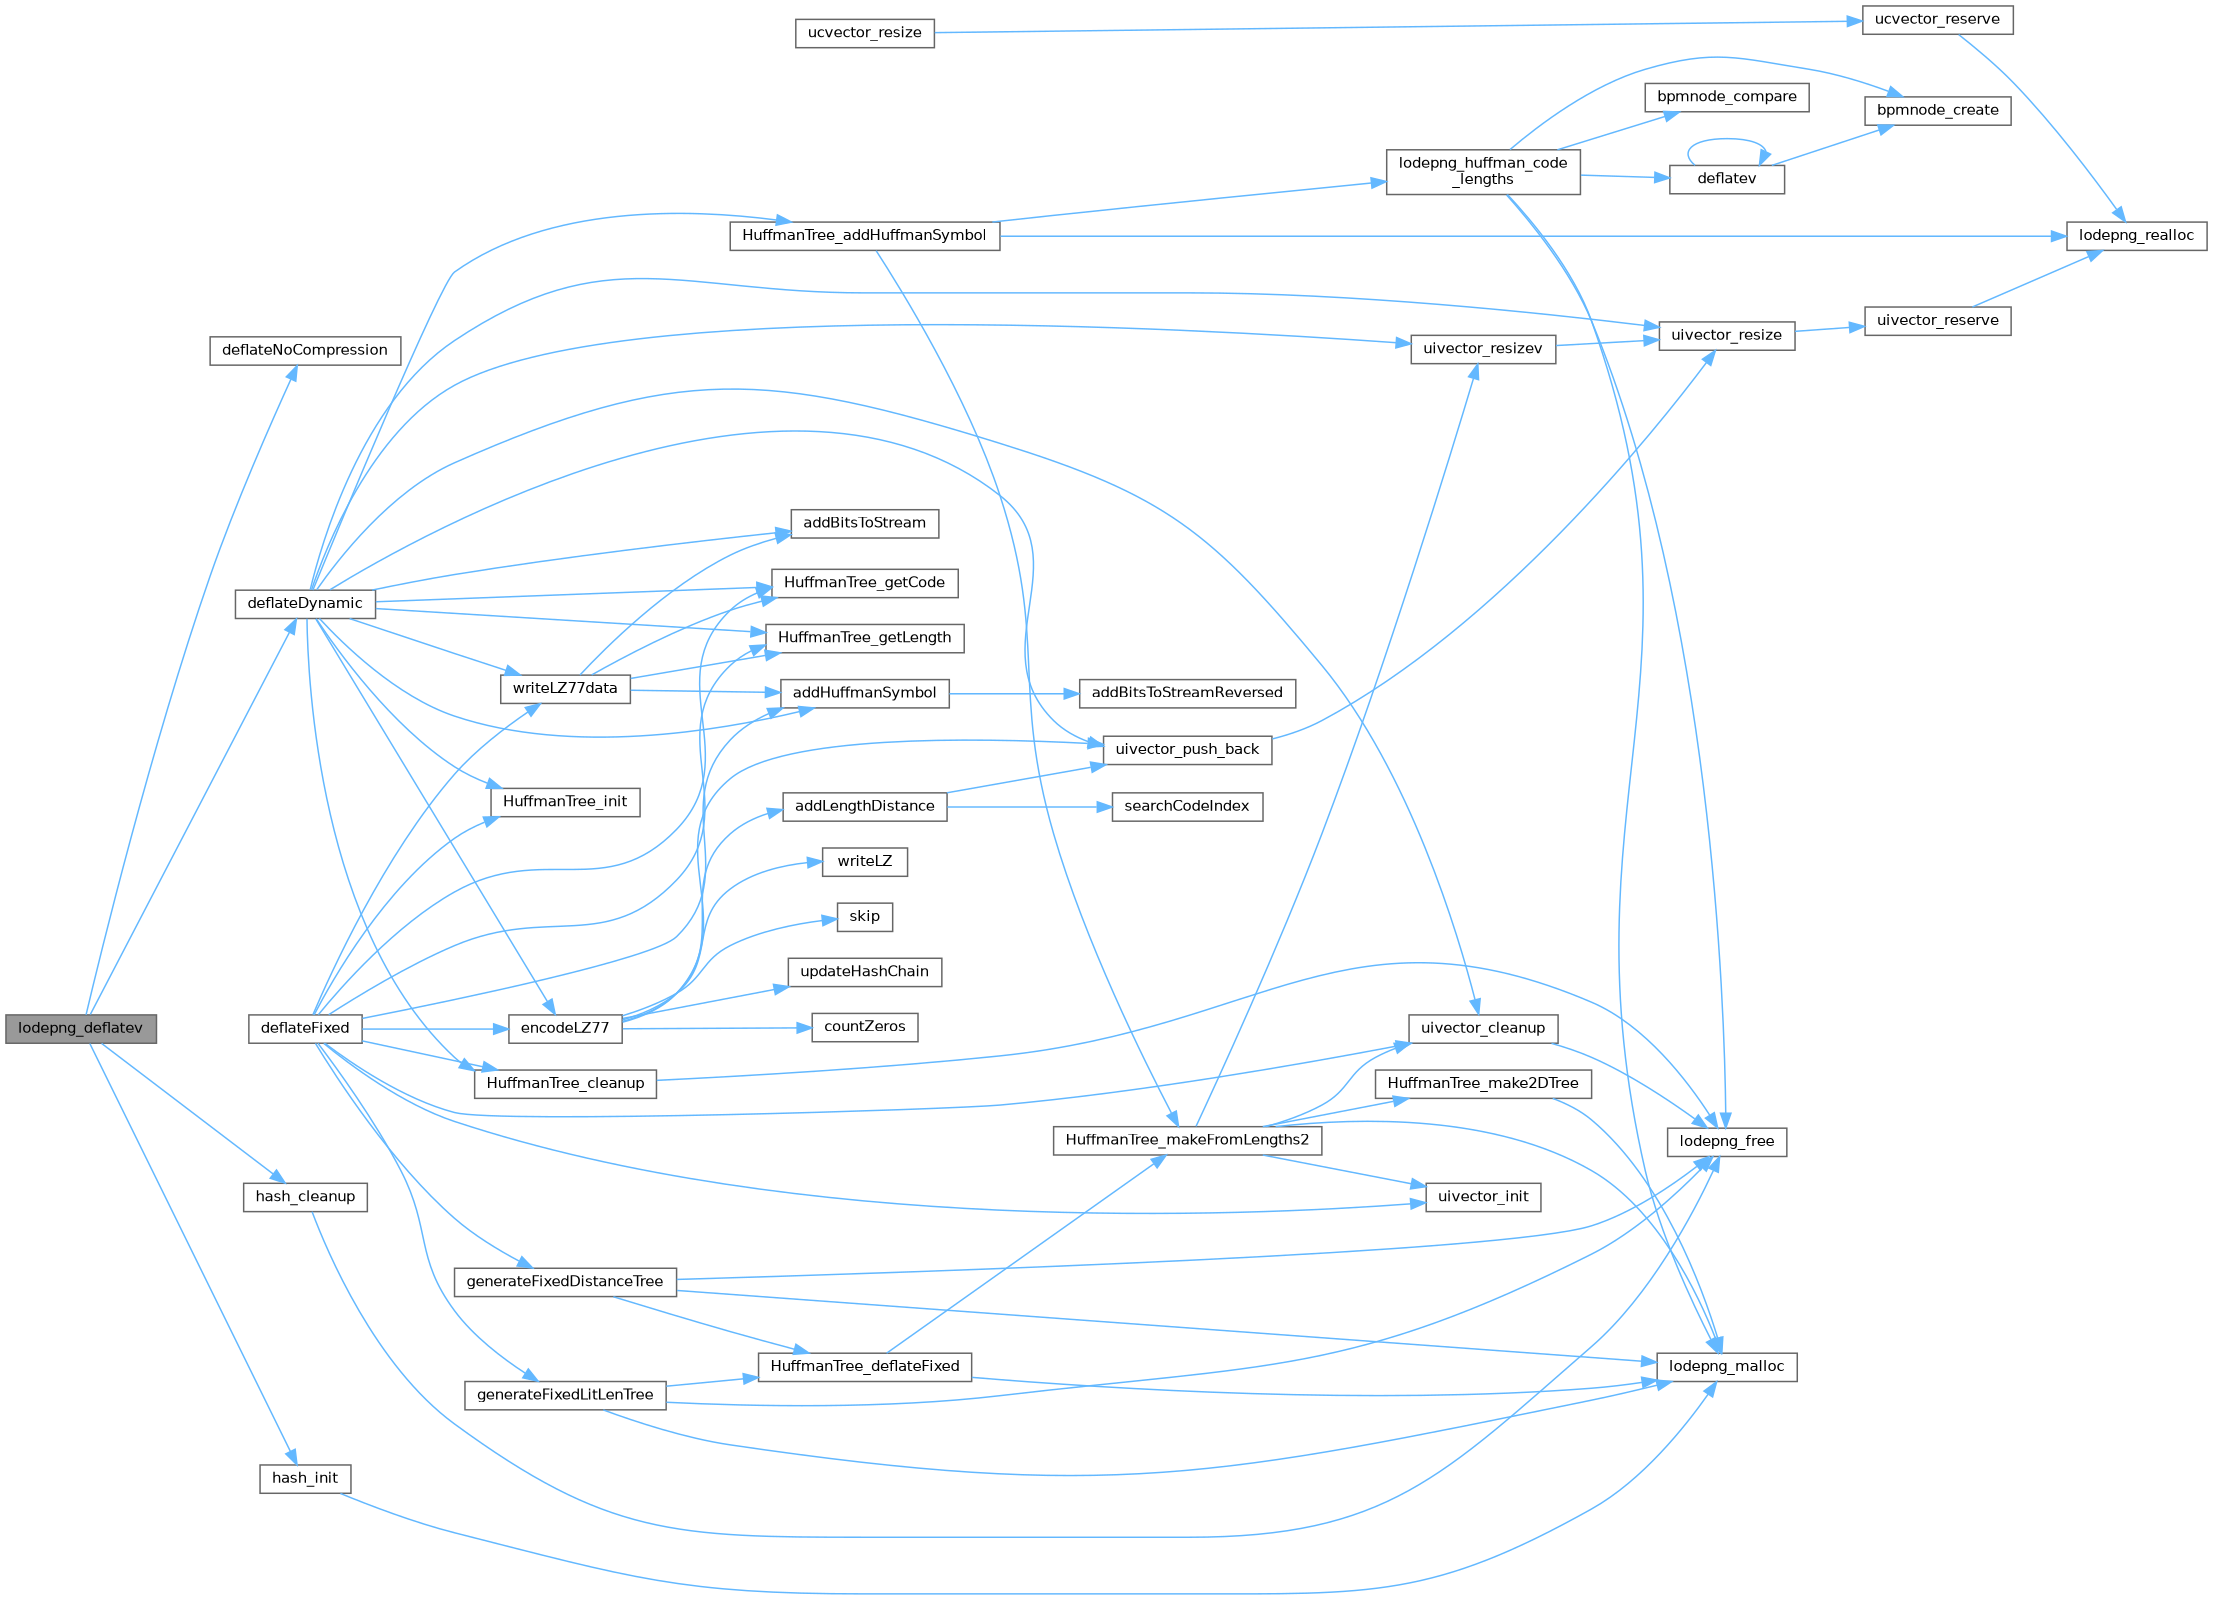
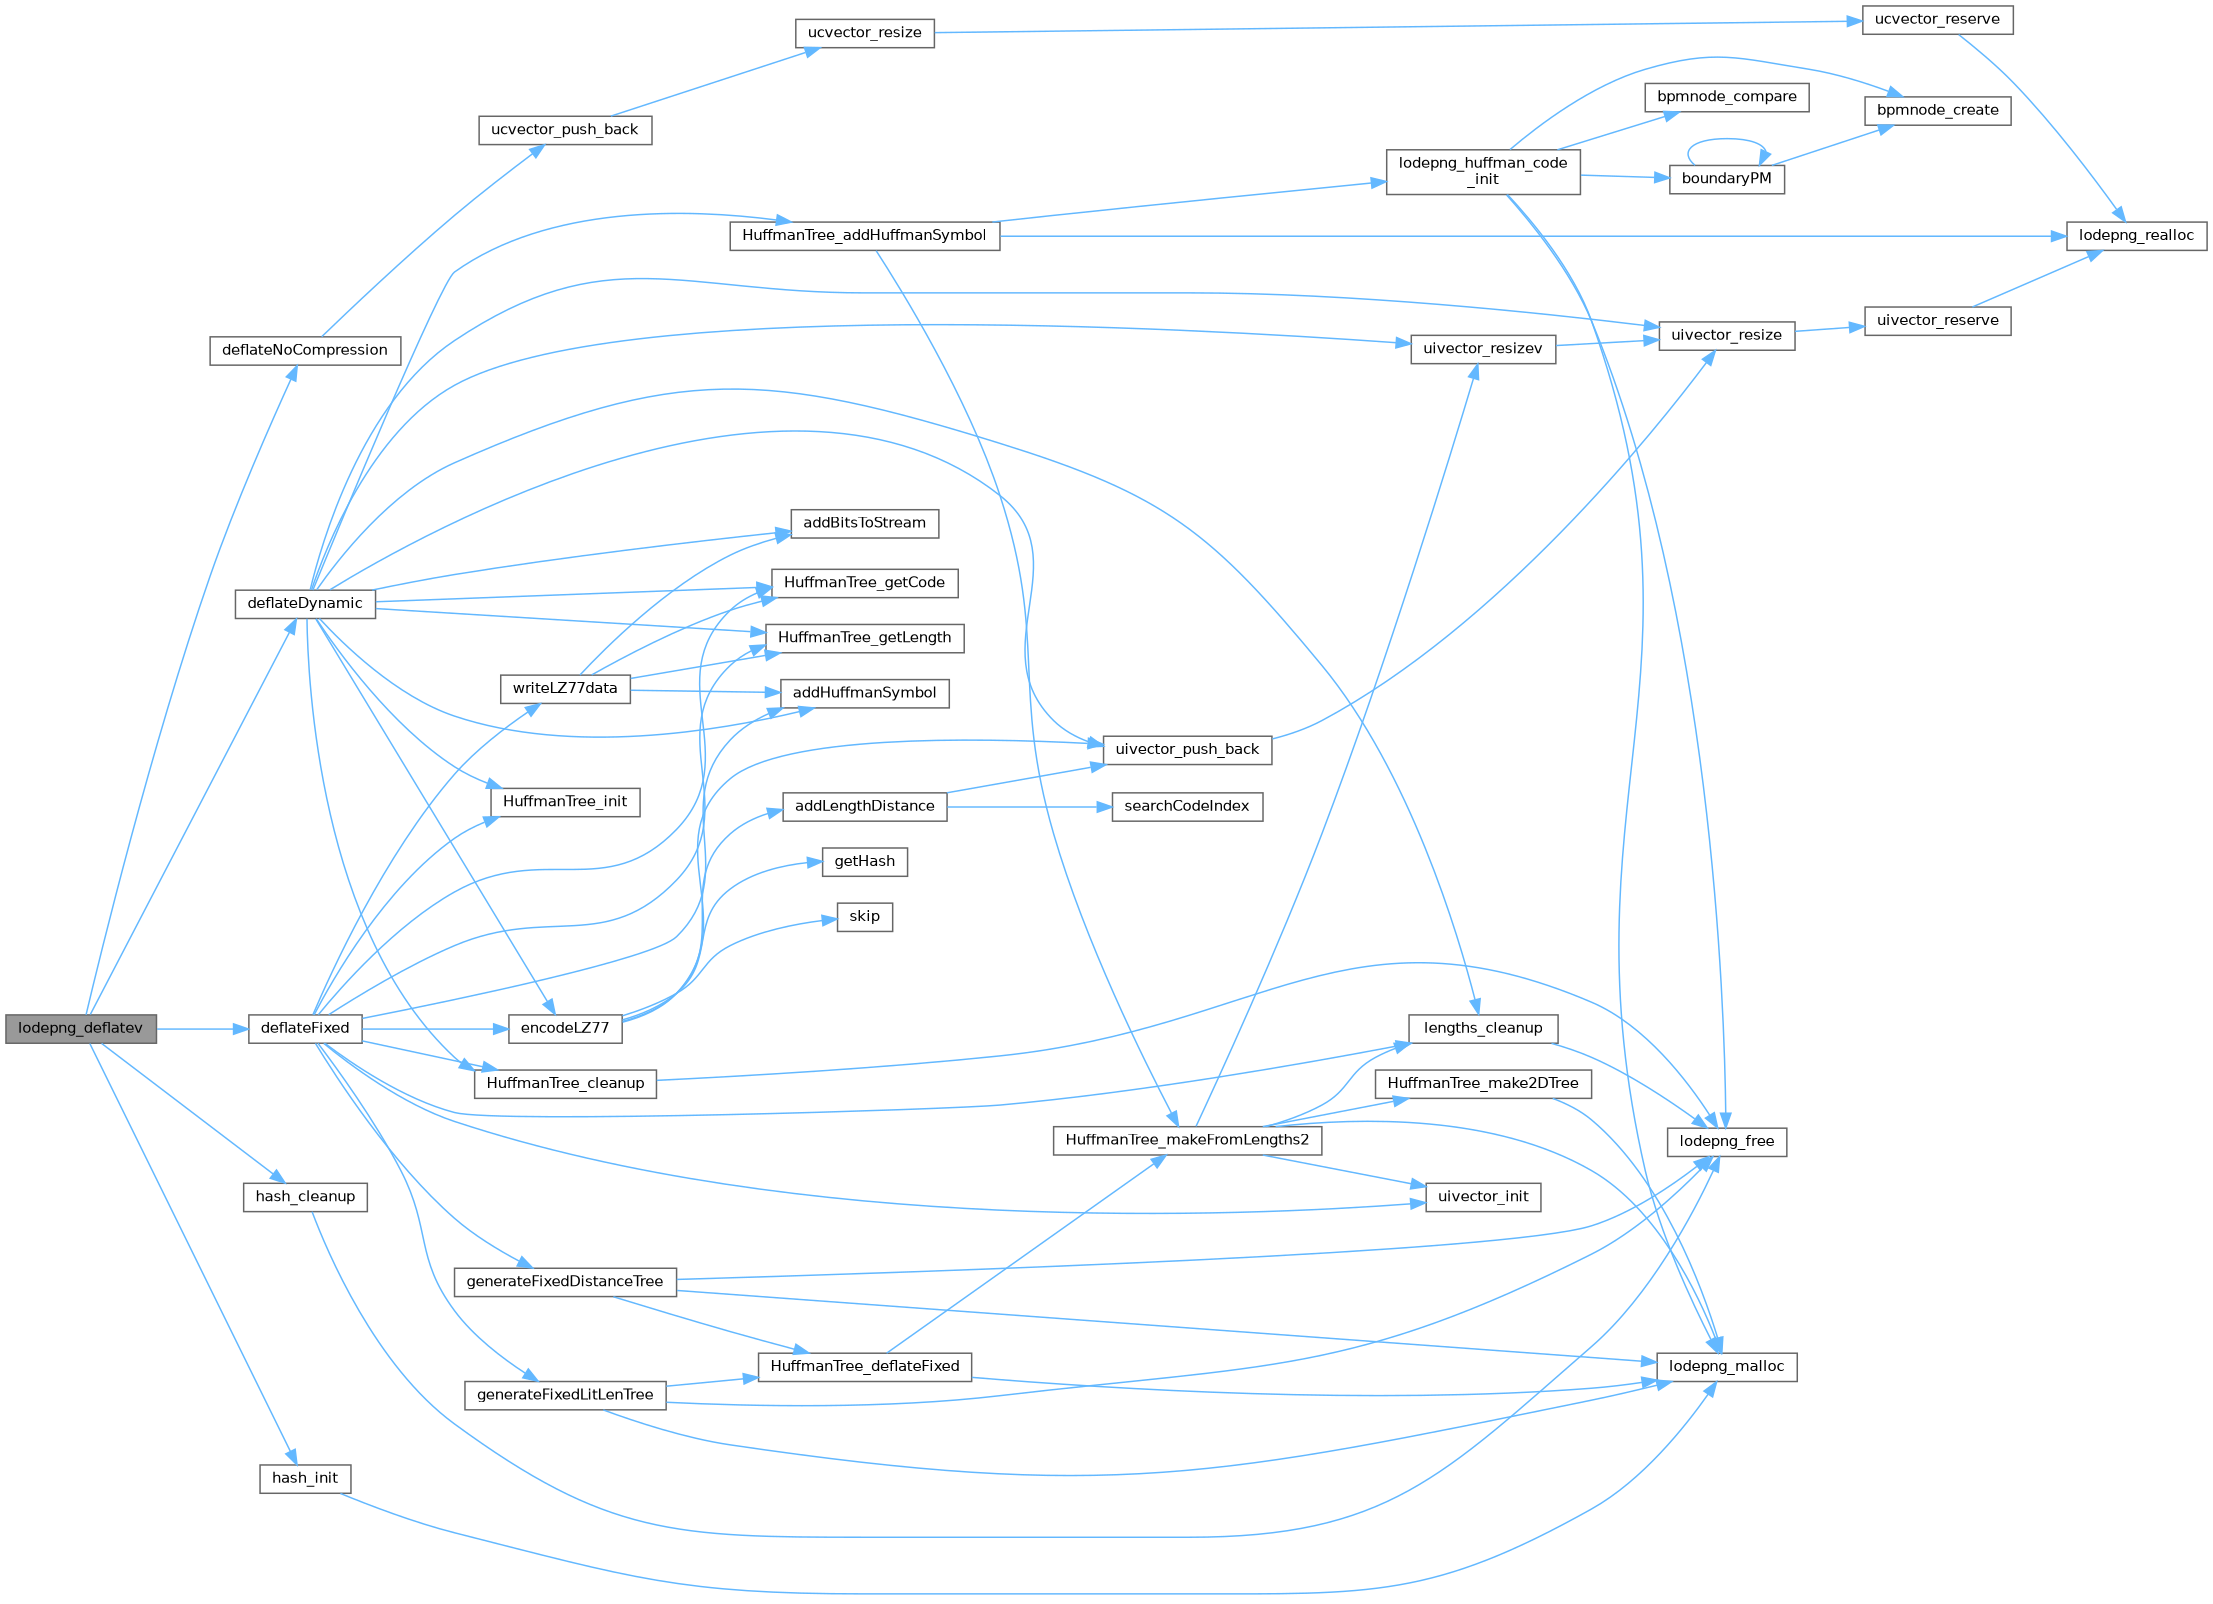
none -> (566, 130)
(1484, 172) -> (1484, 172)
(1727, 180) -> (1727, 180)
(428, 645) -> none
(1188, 694) -> none
(865, 862) -> (865, 862)
(865, 972) -> none
(865, 1028) -> none
none -> (195, 1029)
(1484, 1029) -> (1484, 1029)
